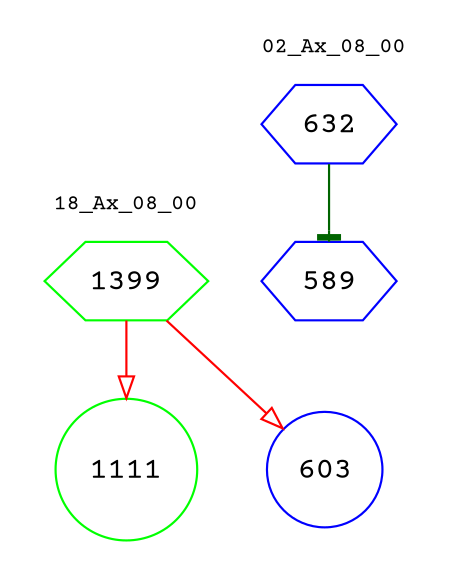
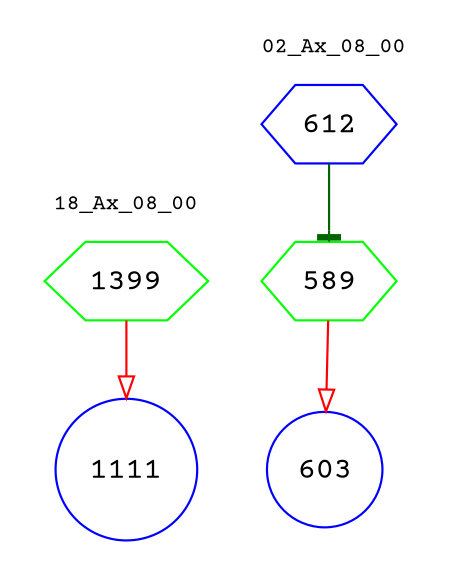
(329, 124) -> (329, 124)
(329, 281) -> (329, 281)
(212, 362) -> (327, 355)
(126, 470) -> (126, 470)
